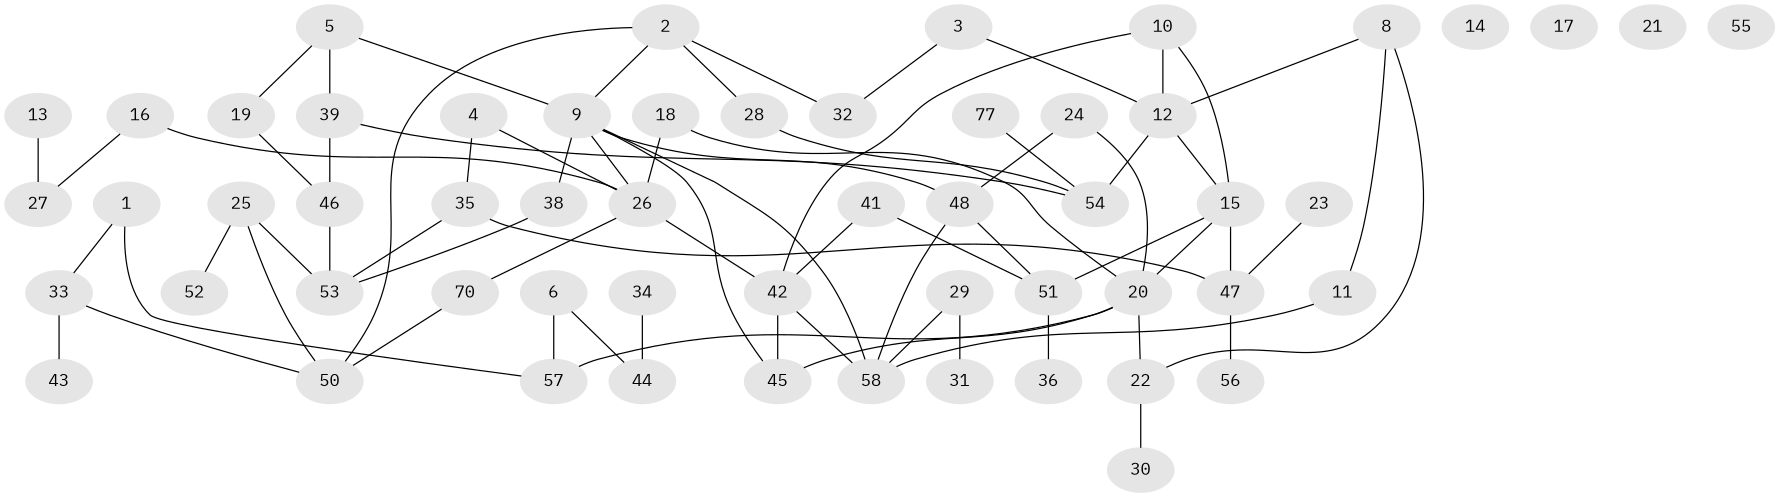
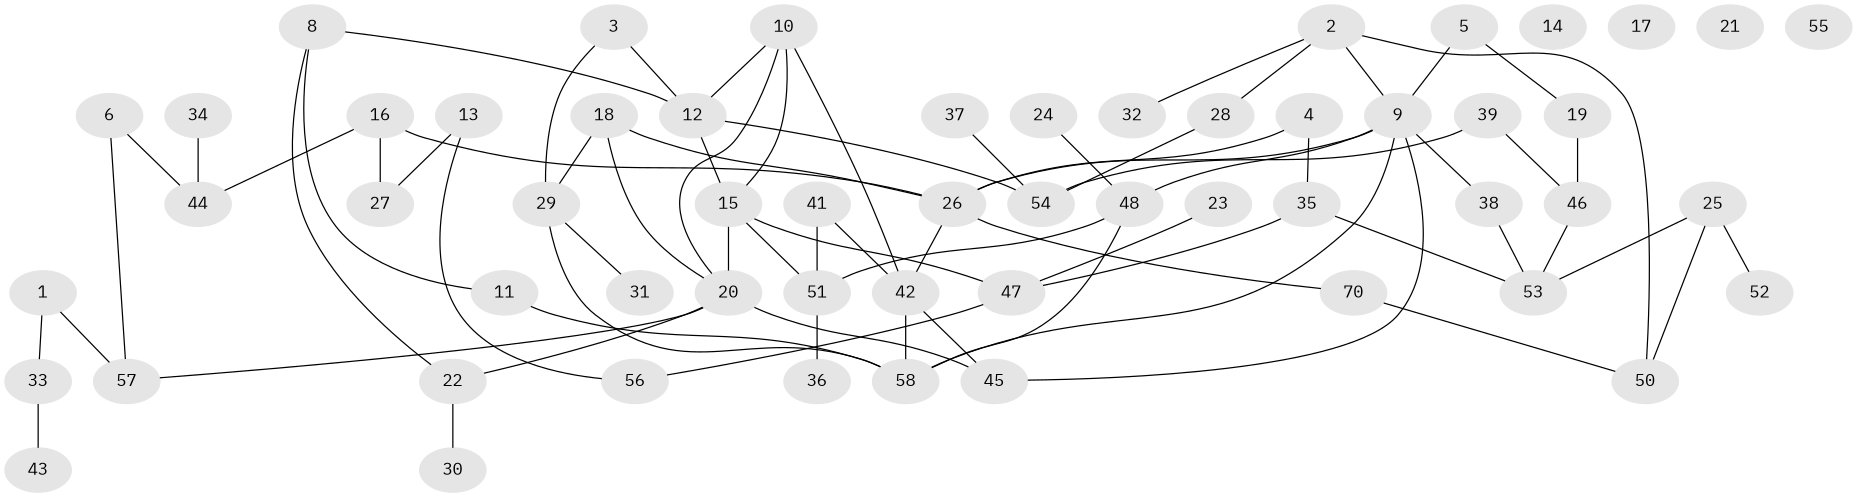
(330, 71) -> none
(901, 72) -> (555, 108)
(986, 116) -> (955, 116)
none -> (578, 156)
none -> (283, 163)
(1143, 193) -> (726, 149)
none -> (455, 304)
(192, 342) -> none
